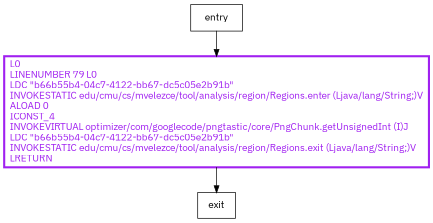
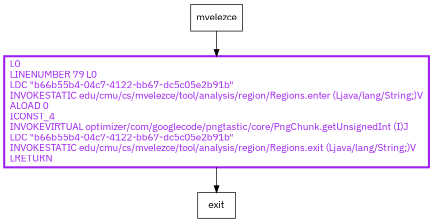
(217, 18) -> (217, 18)
